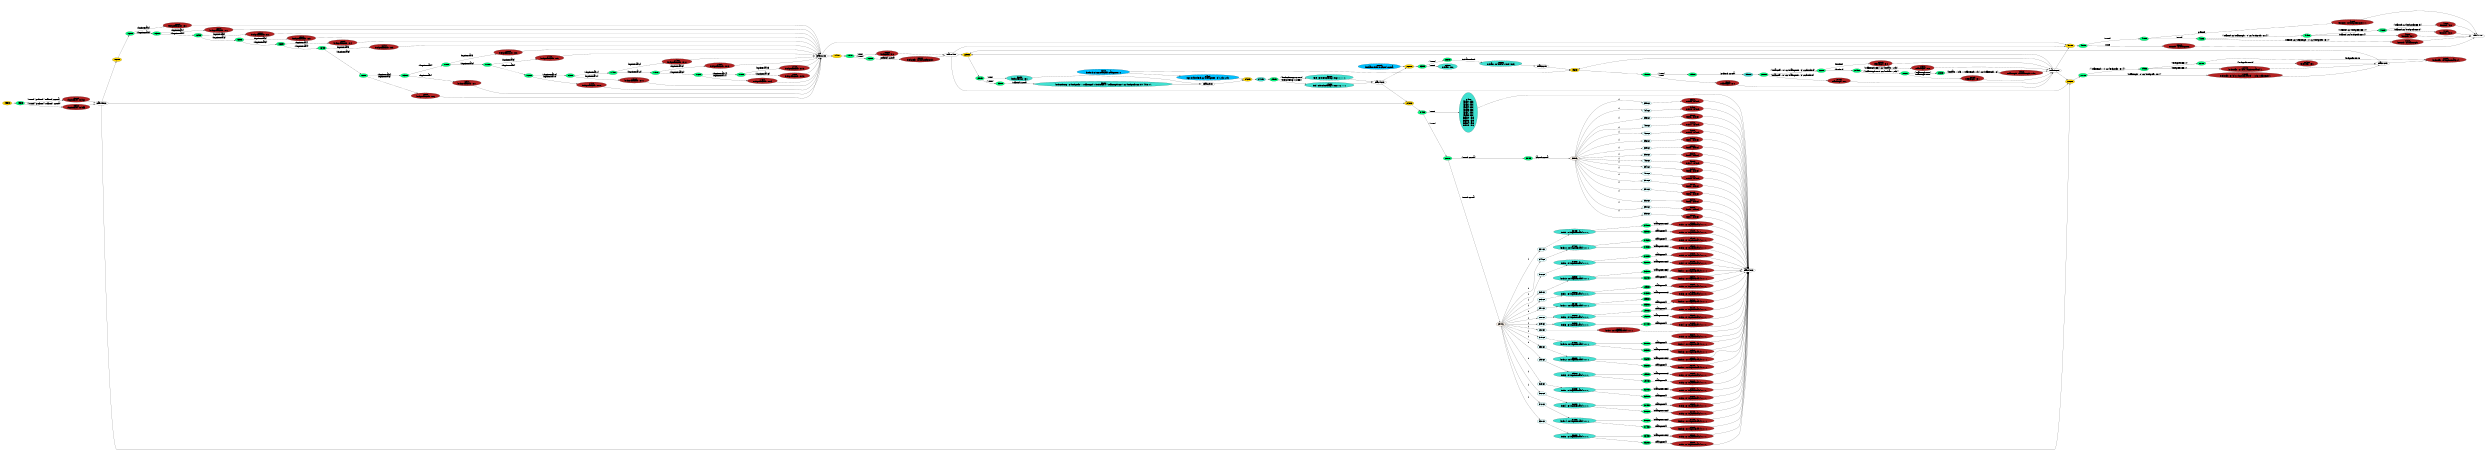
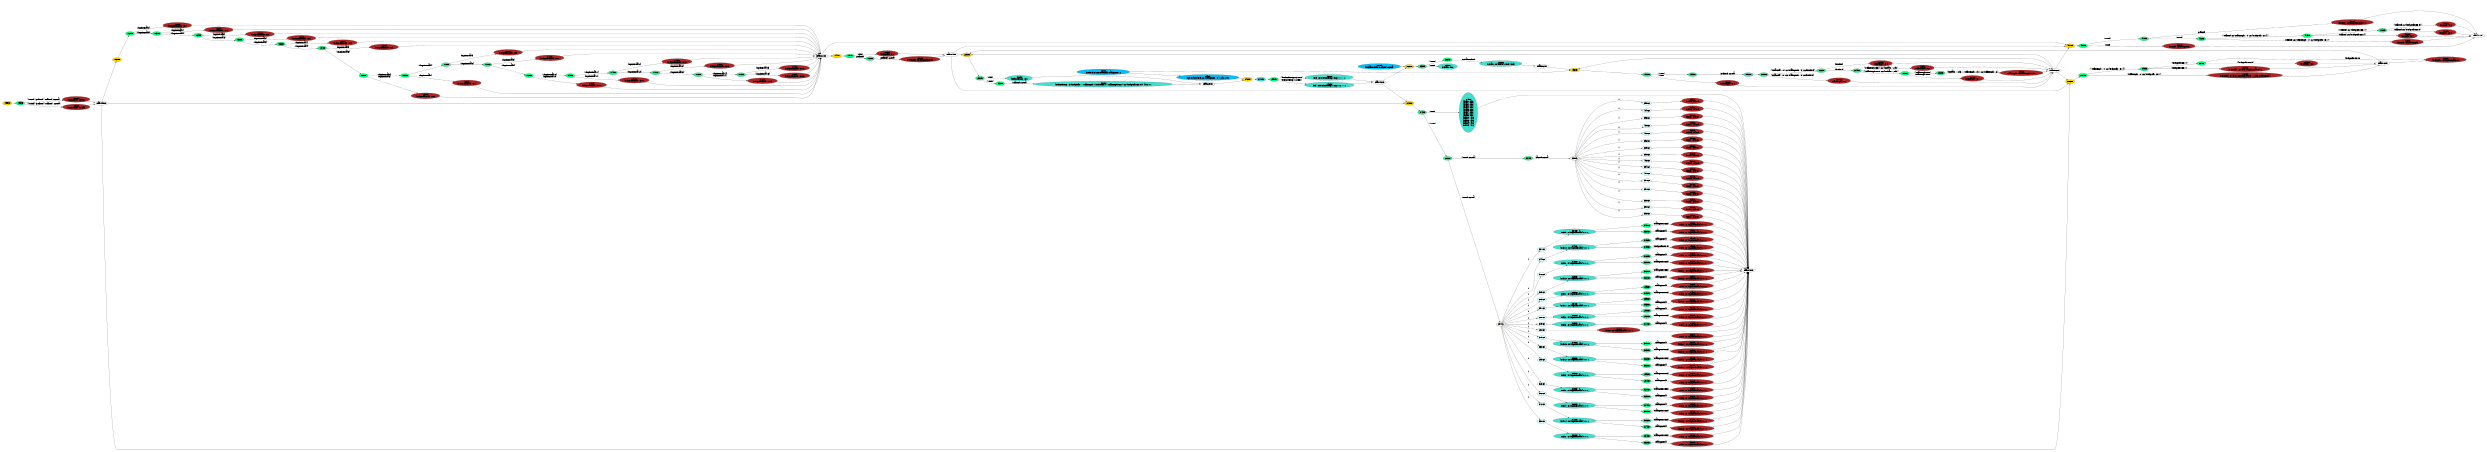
(860, 57) -> (860, 57)
(1661, 246) -> (1661, 246)
